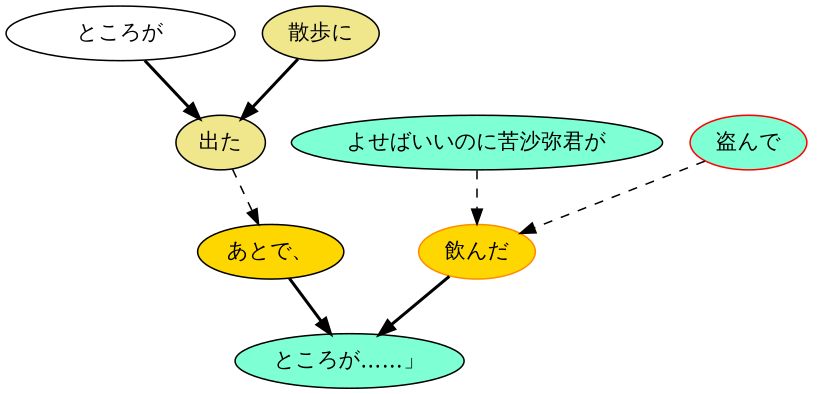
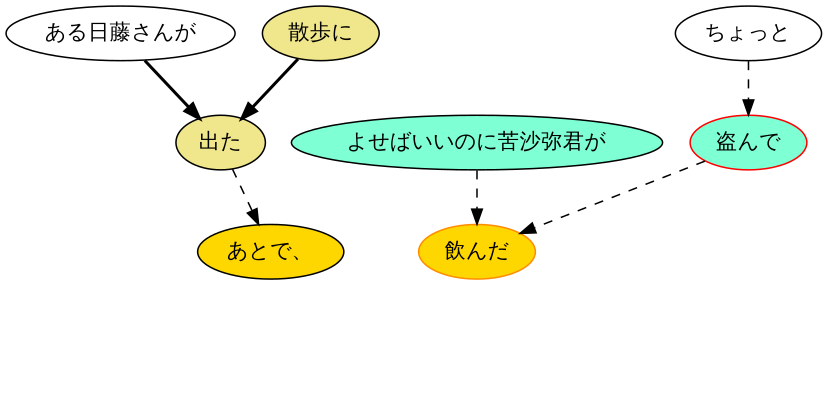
(121, 33) -> (121, 33)
none -> (748, 33)
(350, 361) -> none
